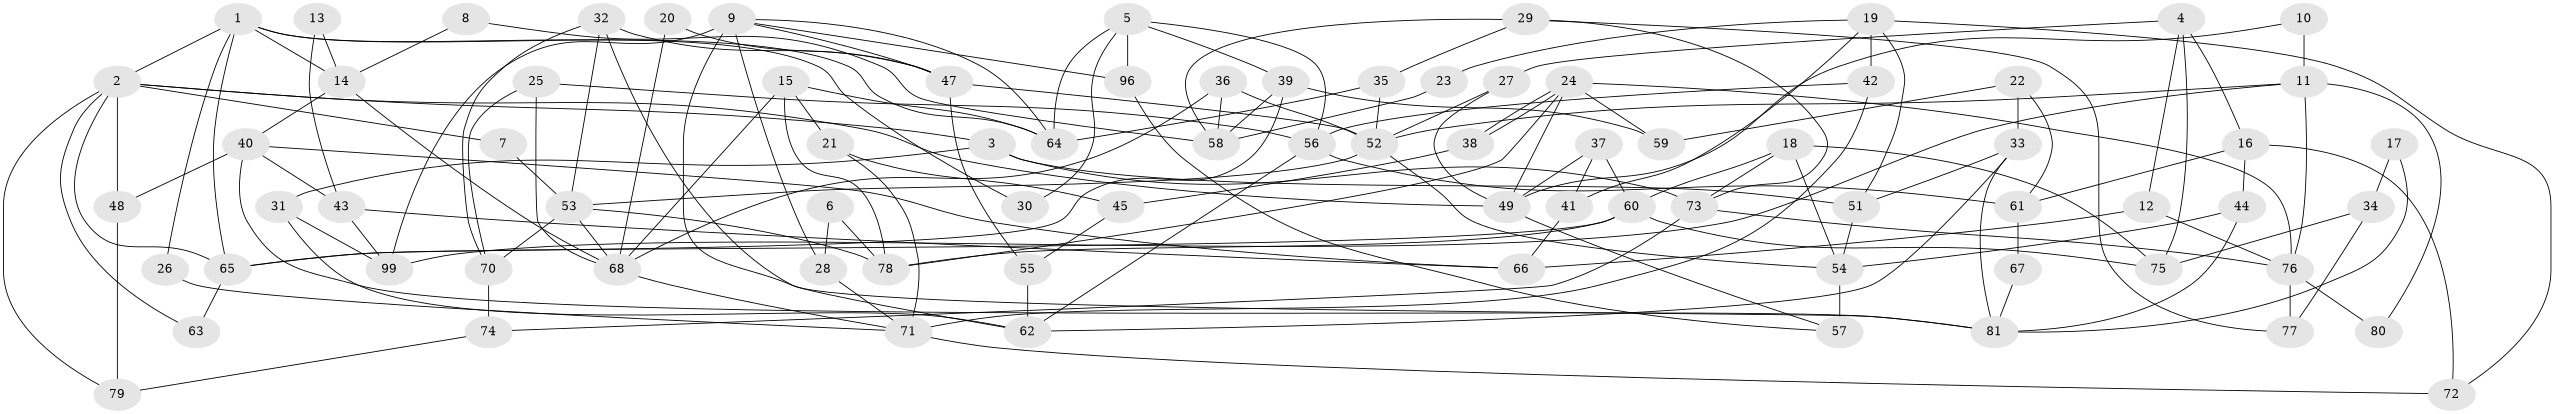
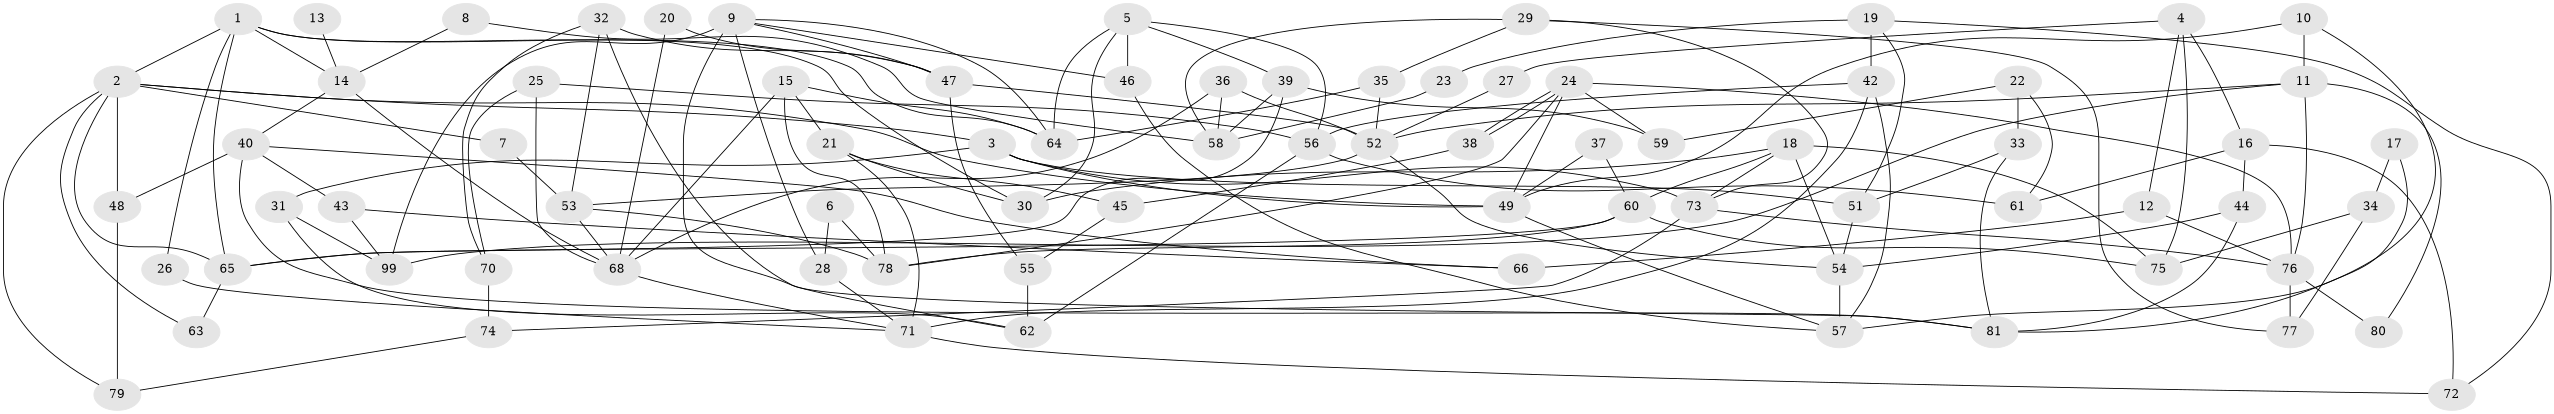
(1128, 82) -> (1128, 82)
(315, 122) -> none
(1434, 144) -> (1244, 197)
none -> (1588, 168)
none -> (926, 179)
(1569, 207) -> none
none -> (1889, 211)
(529, 238) -> none
(2018, 270) -> none
none -> (2252, 300)
(1505, 319) -> none
